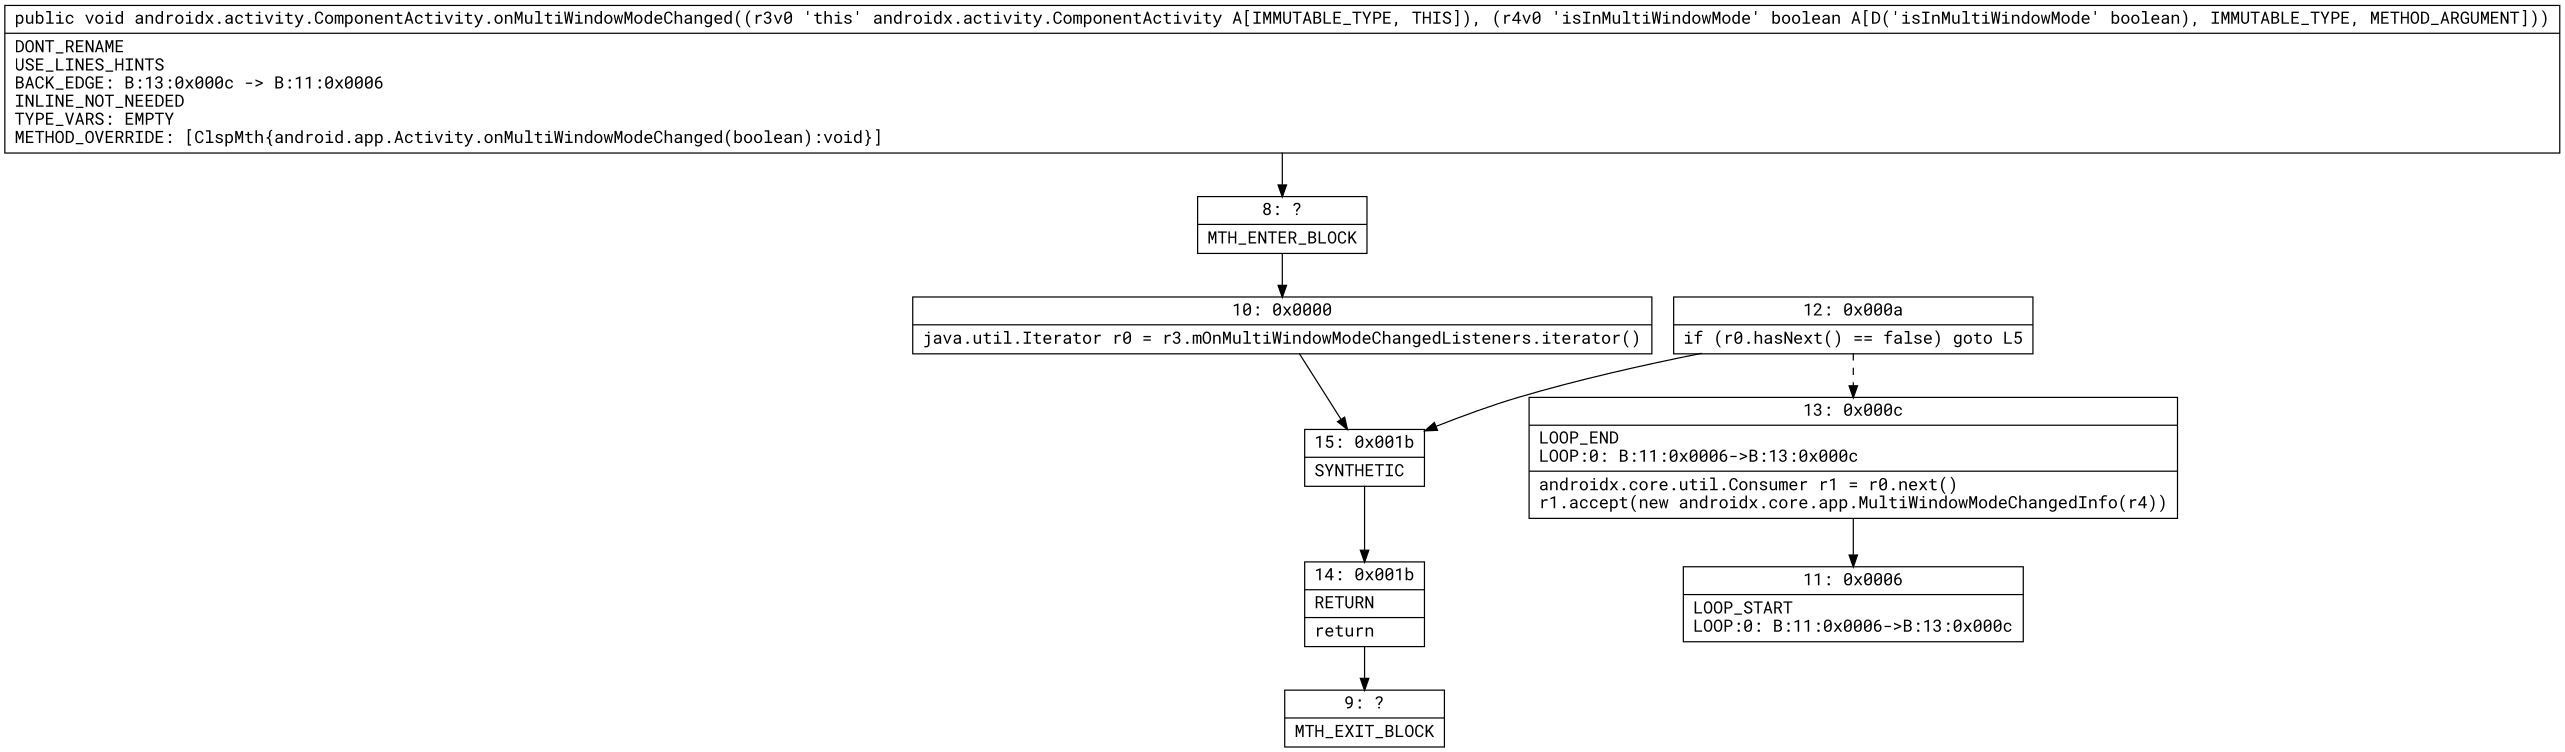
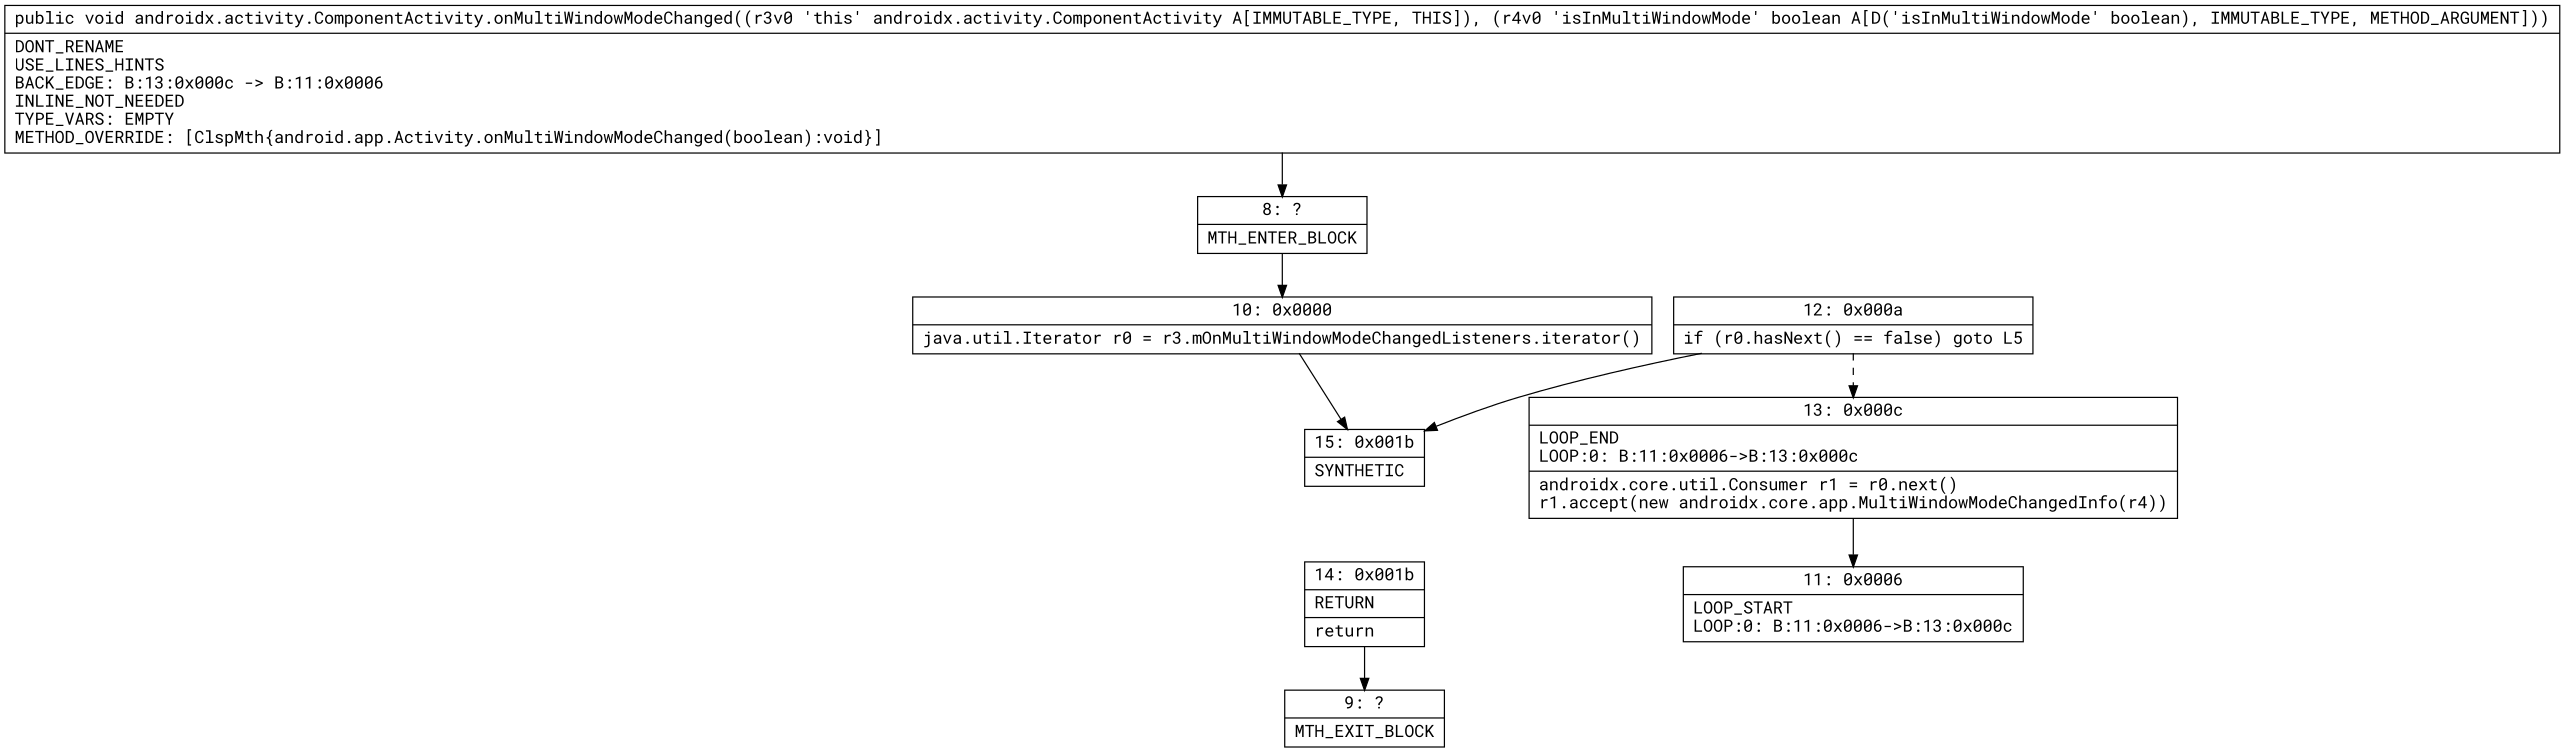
(1365, 518) -> none
